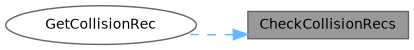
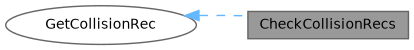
(209, 35) -> (223, 15)
